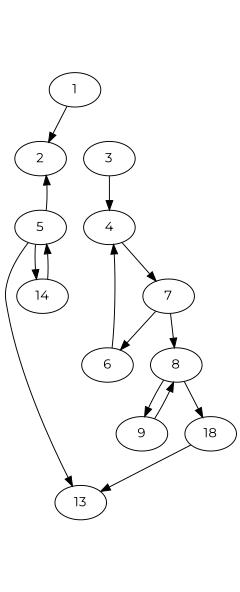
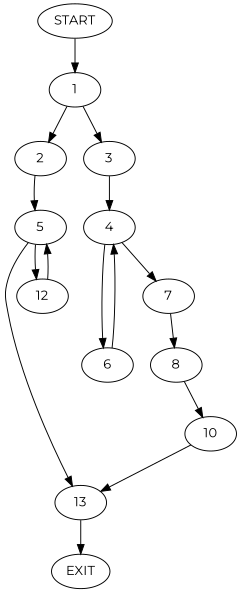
none -> (75, 21)
none -> (90, 120)
(47, 198) -> (34, 188)
(43, 296) -> (43, 296)
(141, 327) -> (102, 291)
(142, 434) -> none
(211, 434) -> (211, 434)
none -> (81, 571)
